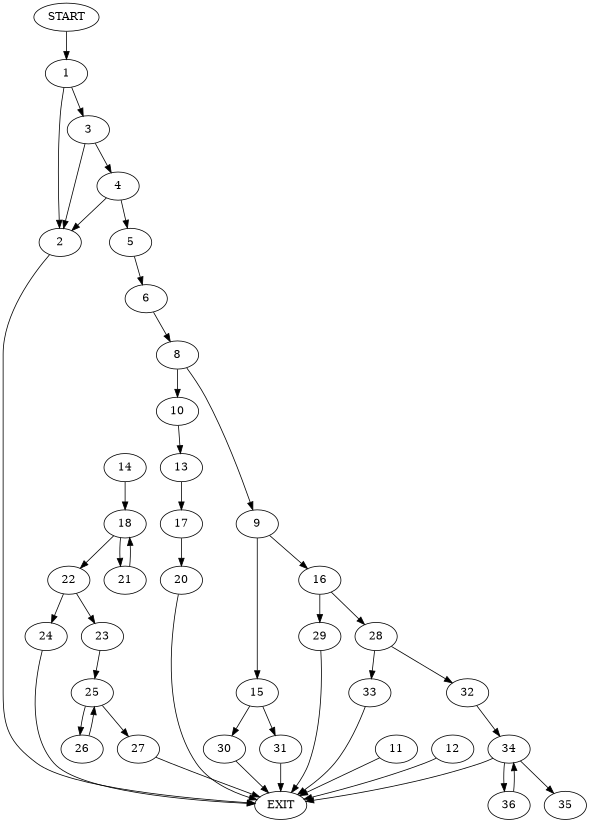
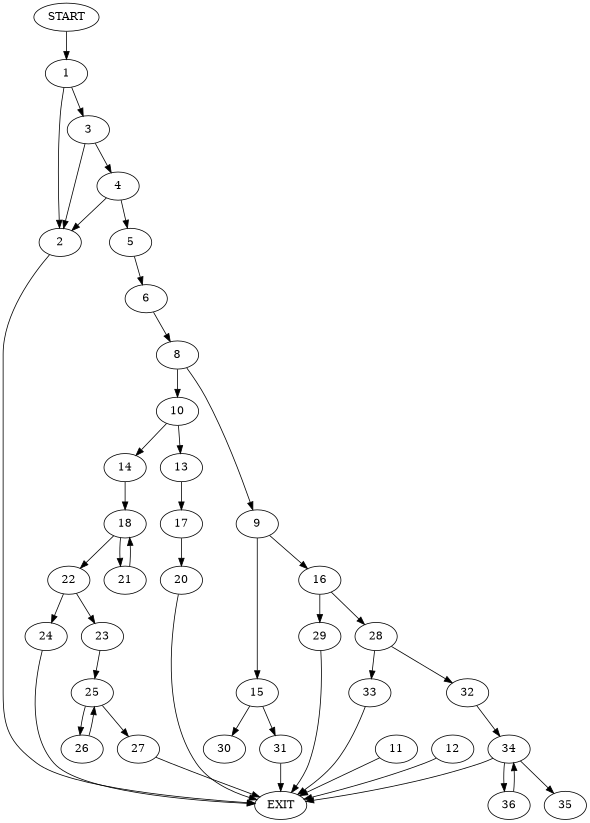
none -> (154, 437)
(249, 774) -> none
